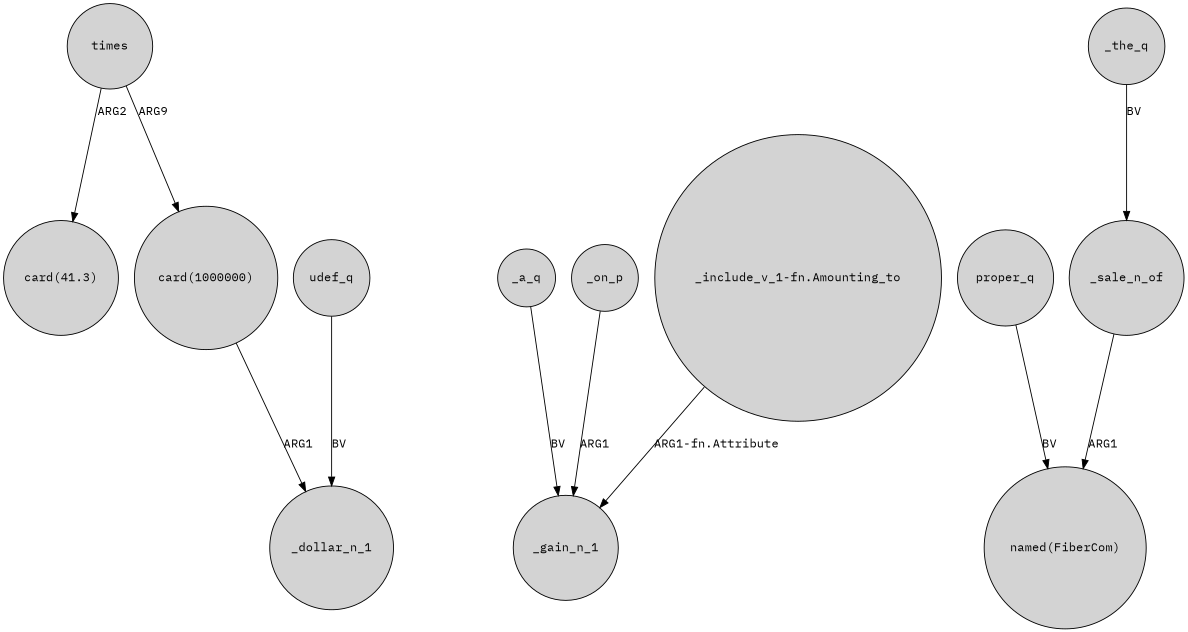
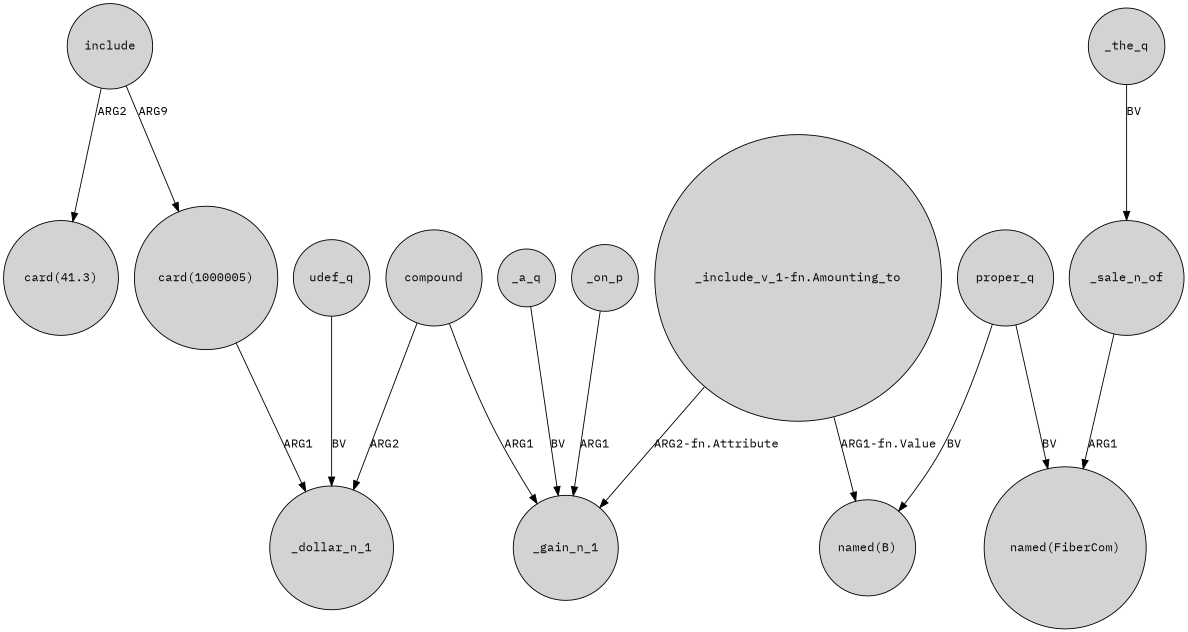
(110, 46) -> (110, 46)
(206, 278) -> (206, 278)
none -> (434, 278)
(717, 444) -> (717, 444)
none -> (868, 548)
